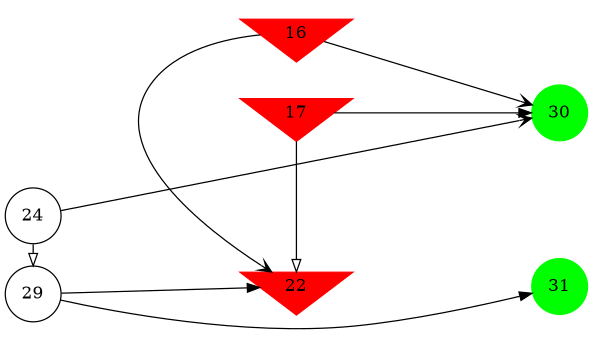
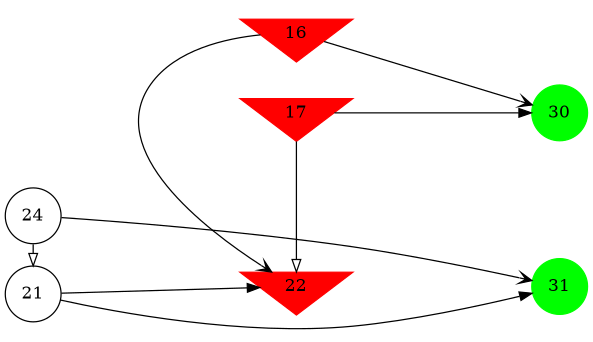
(279, 168) -> (280, 237)
(33, 294) -> (33, 294)
